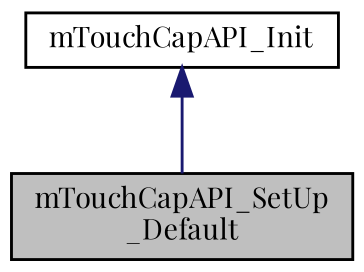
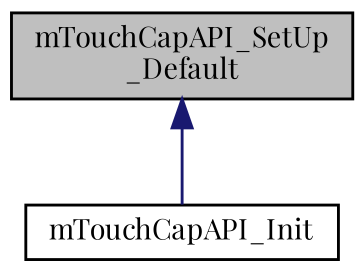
(182, 135) -> (182, 166)
